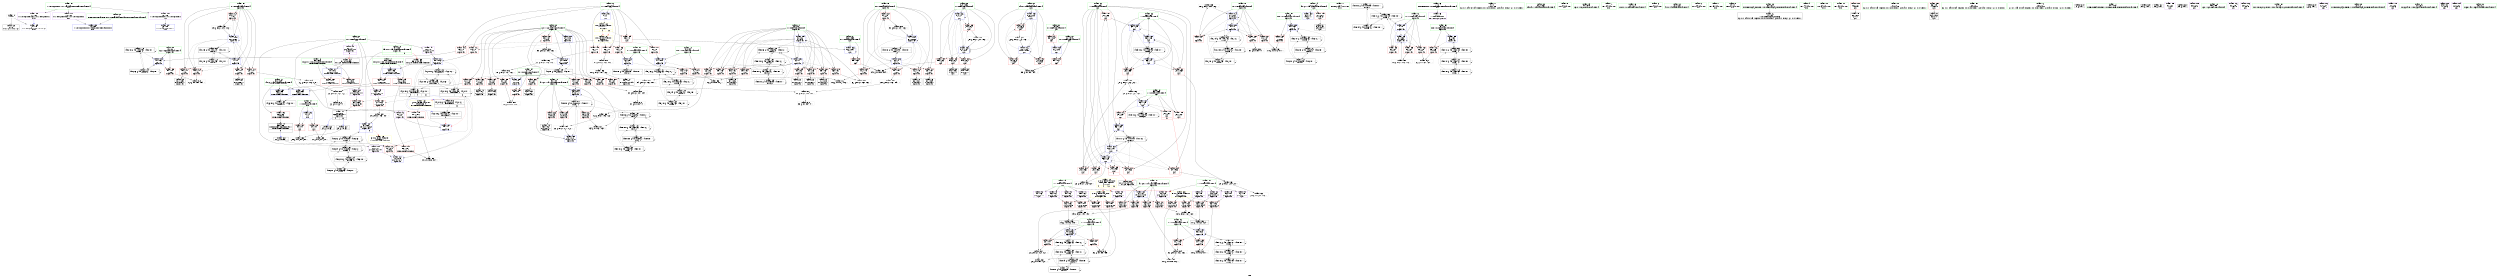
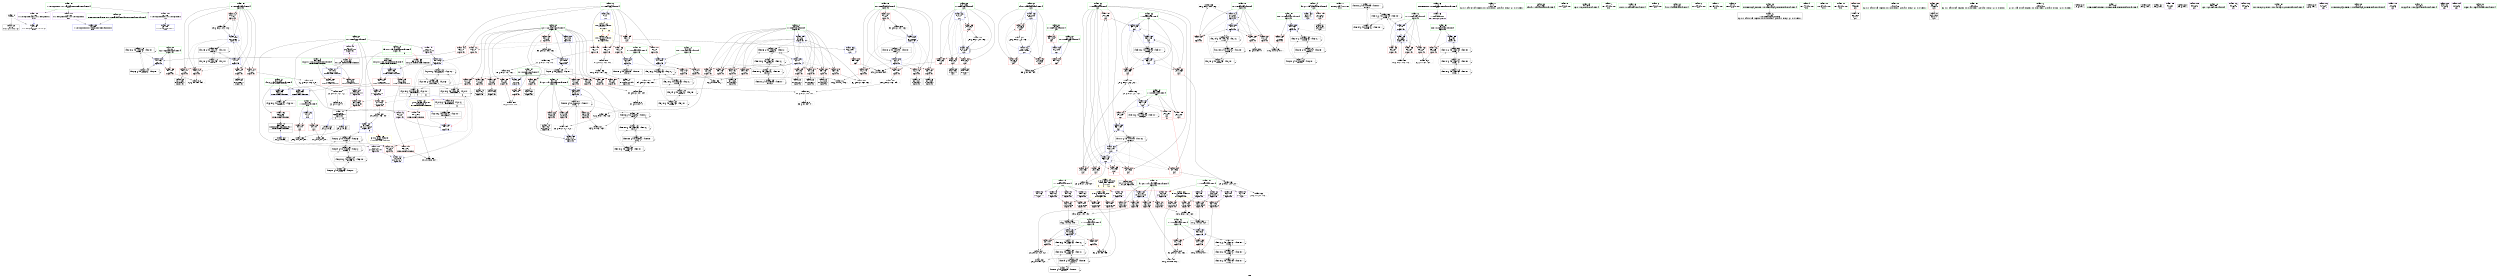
(850, 39) -> none
